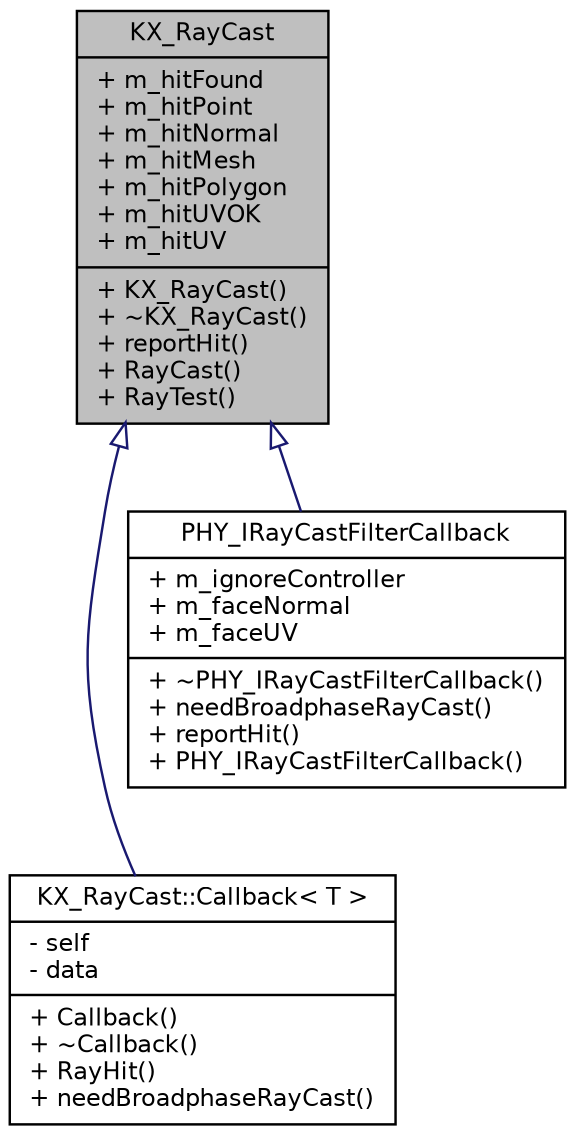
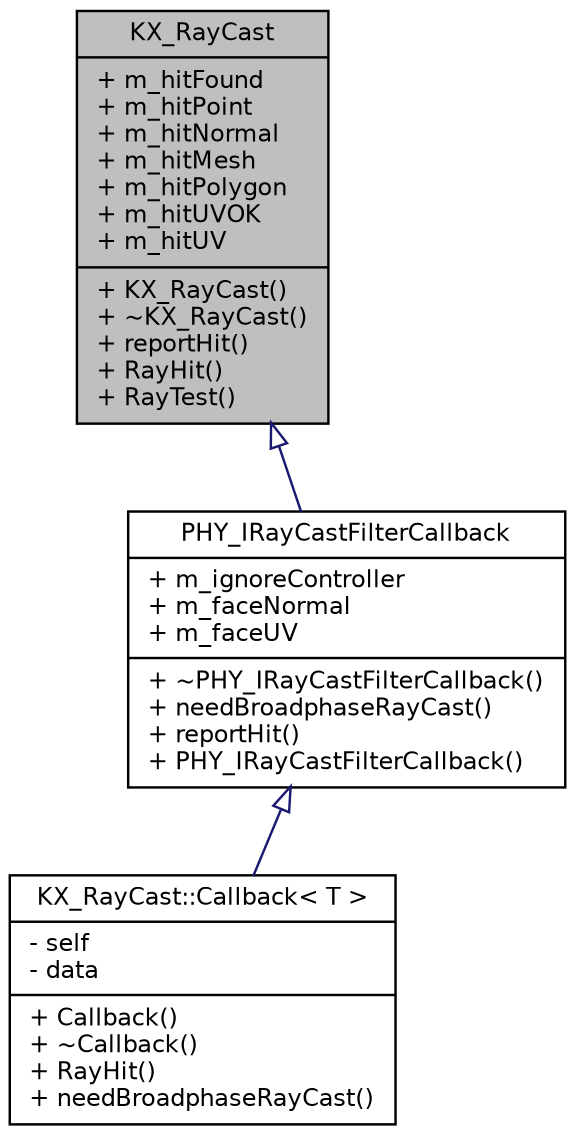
(170, 371) -> (160, 371)
(88, 663) -> (267, 843)
